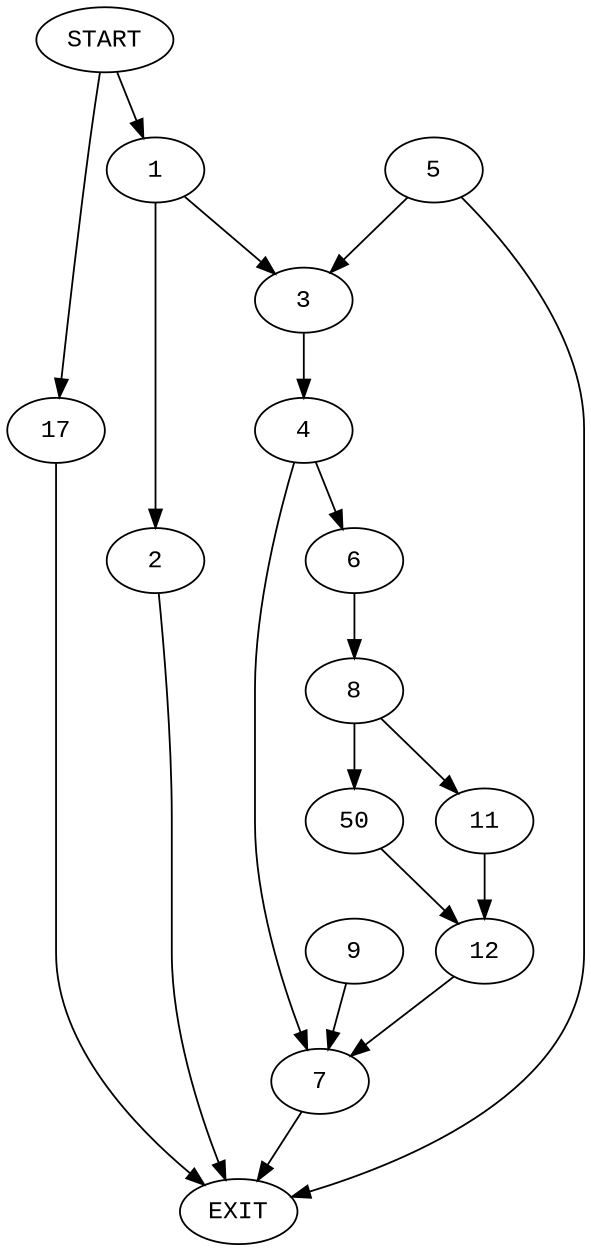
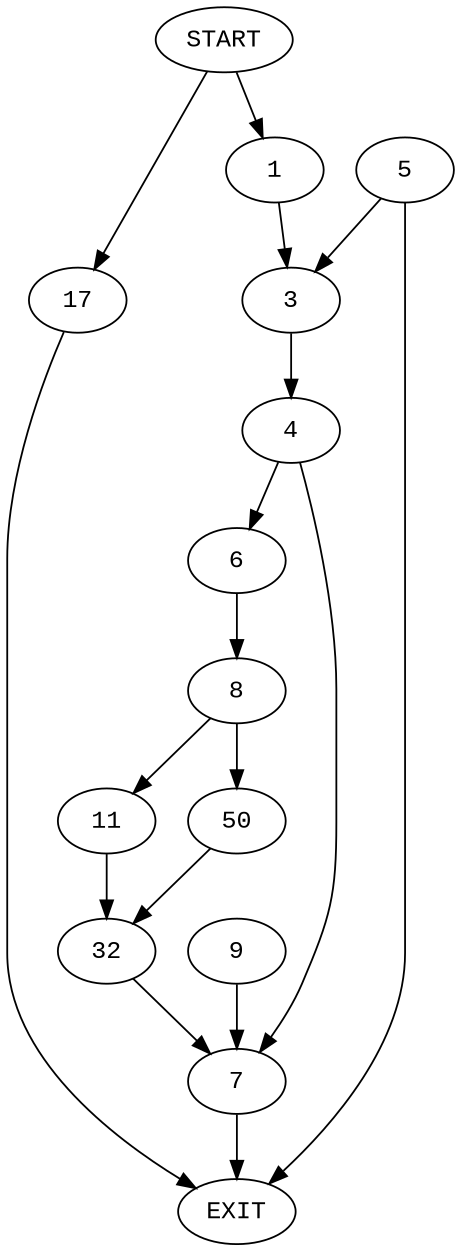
(156, 561) -> none
(485, 951) -> (107, 951)
